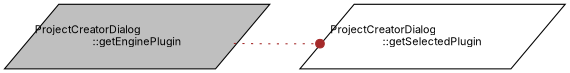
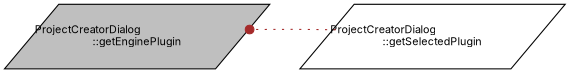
(275, 44) -> (295, 29)
